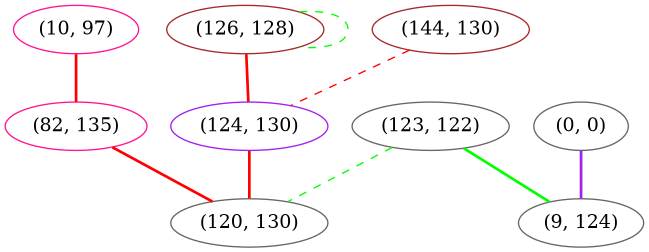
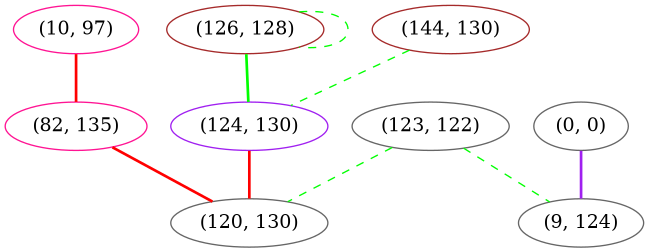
(247, 78) -> (247, 78)
(350, 78) -> (350, 78)
(507, 175) -> (507, 175)
